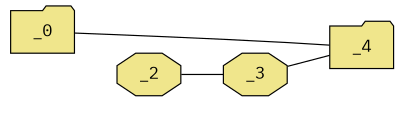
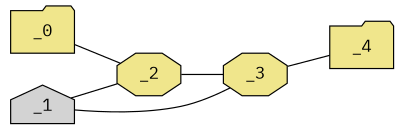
(202, 38) -> (98, 54)
none -> (43, 106)
